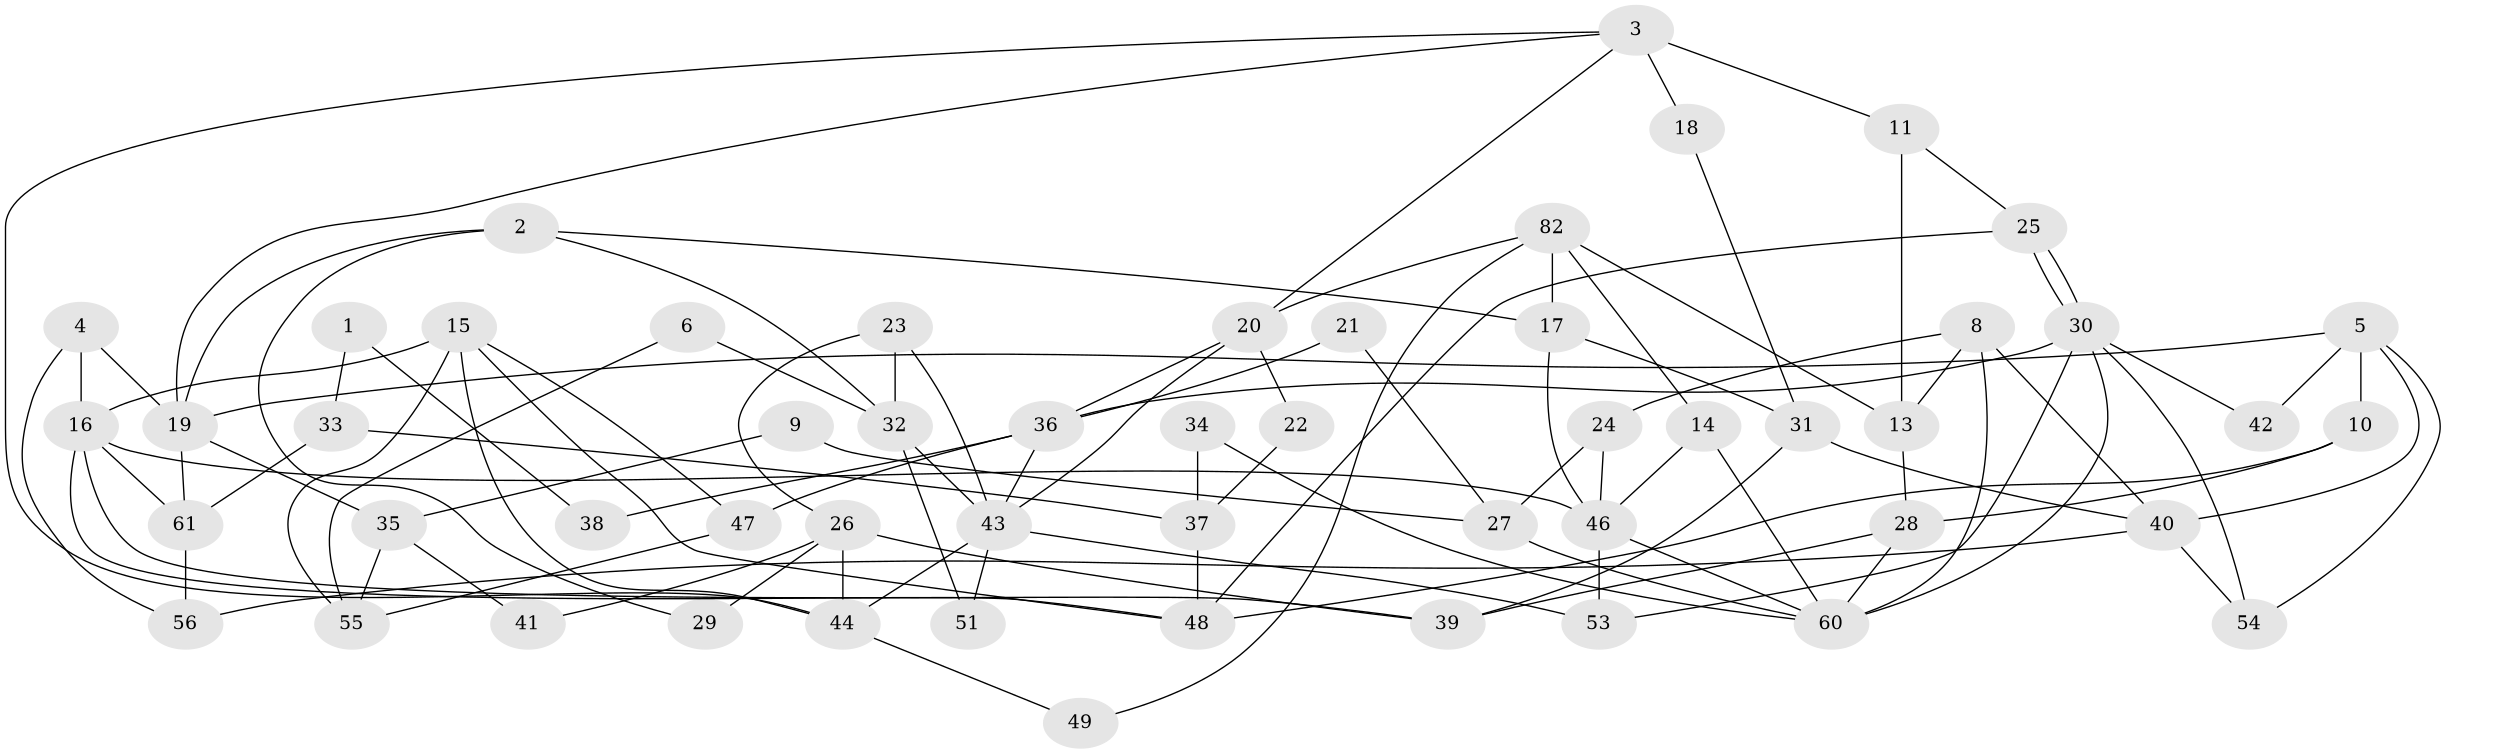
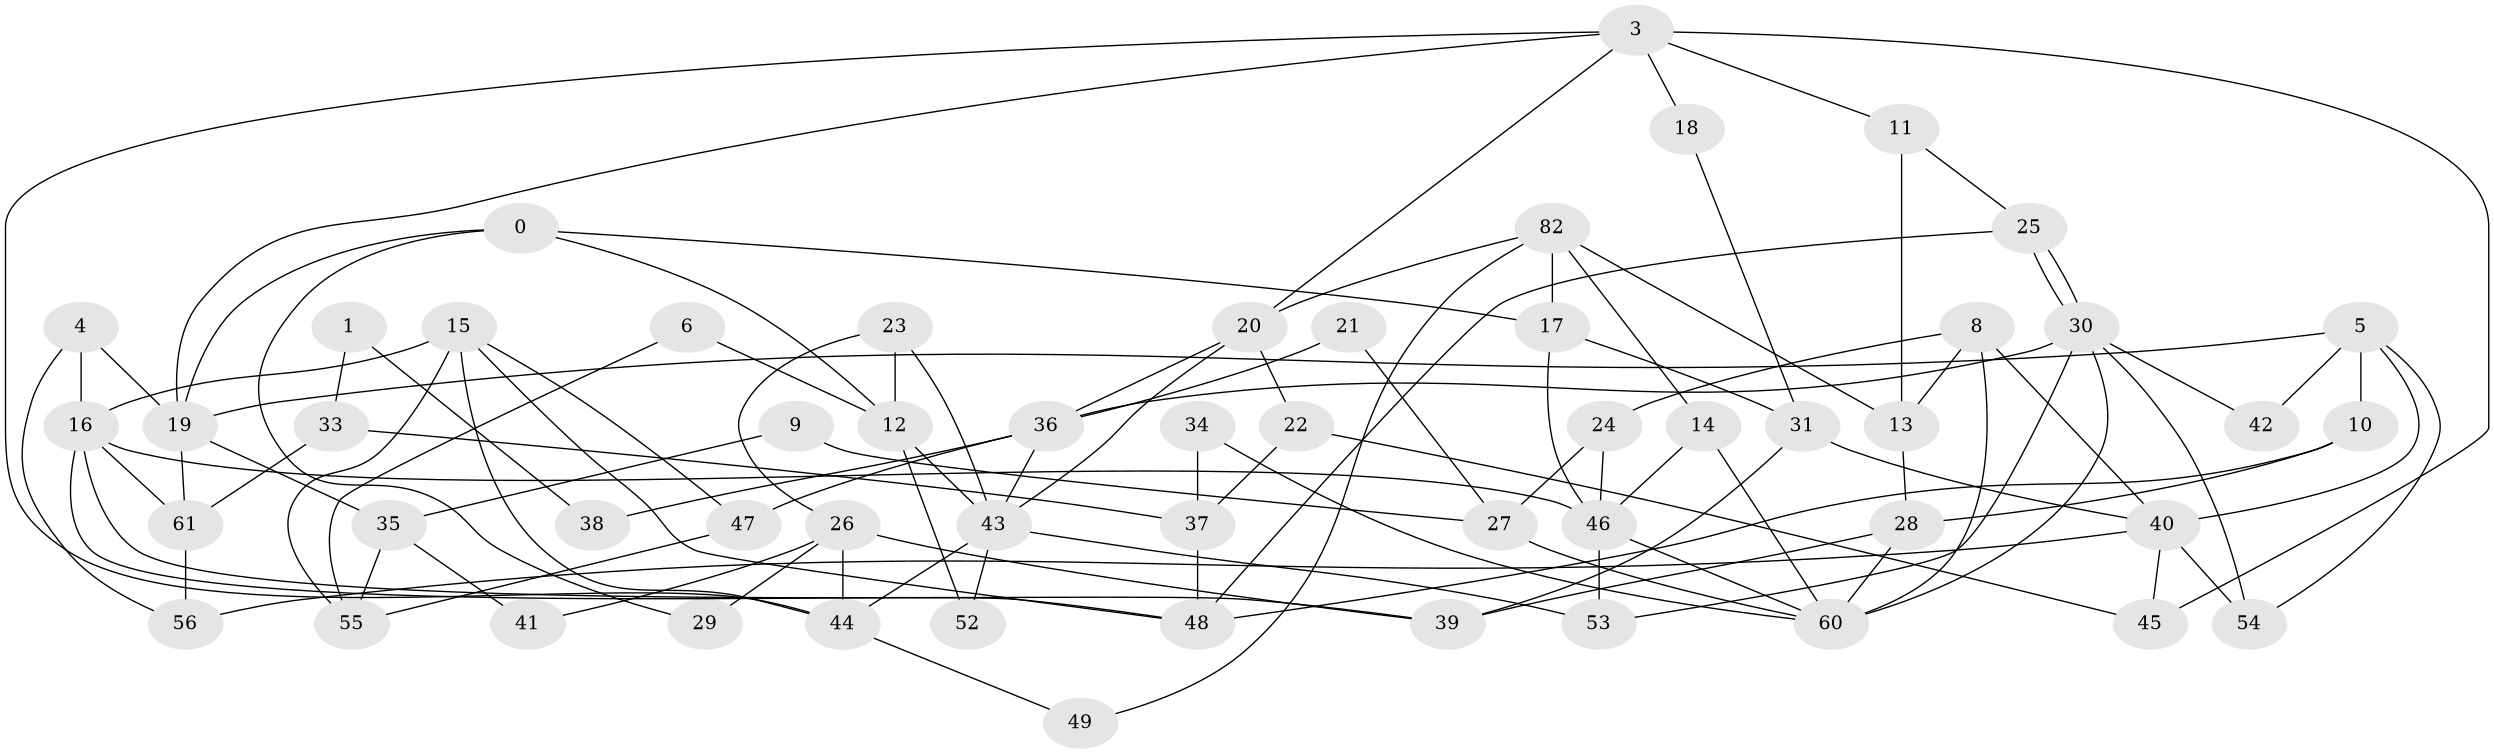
(521, 228) -> (521, 228)
(895, 426) -> (895, 426)
(968, 624) -> (968, 624)
none -> (2150, 624)
